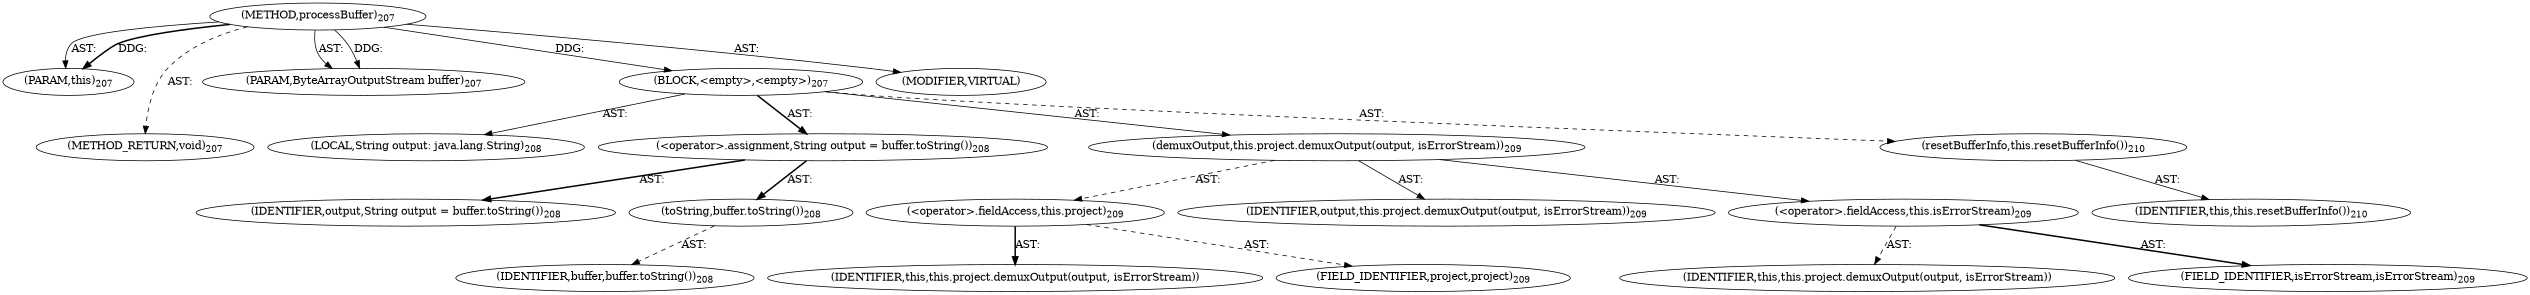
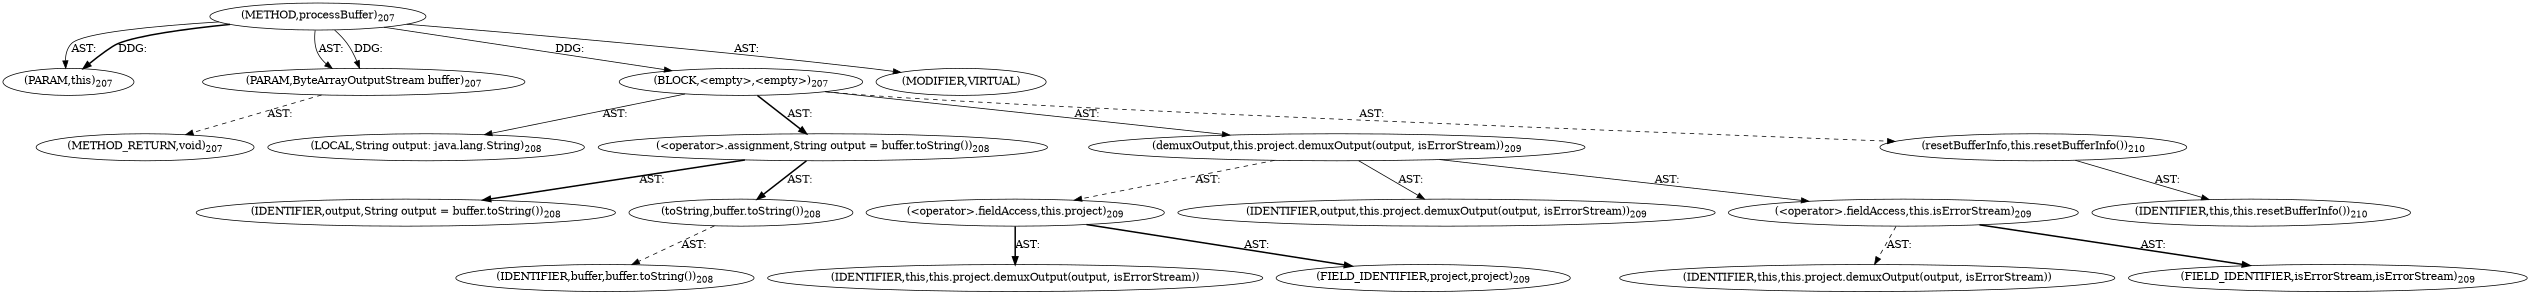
(178, 59) -> (257, 114)
(1215, 245) -> (1215, 245)
